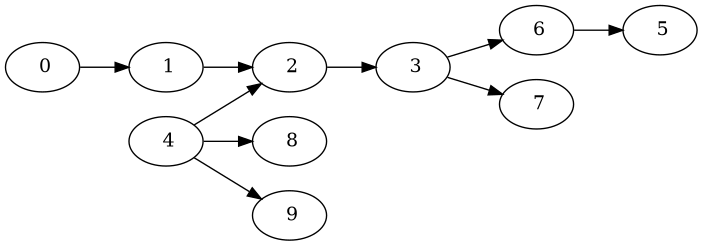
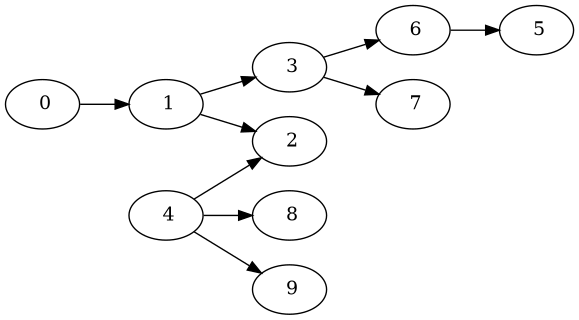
(345, 67) -> (221, 88)
